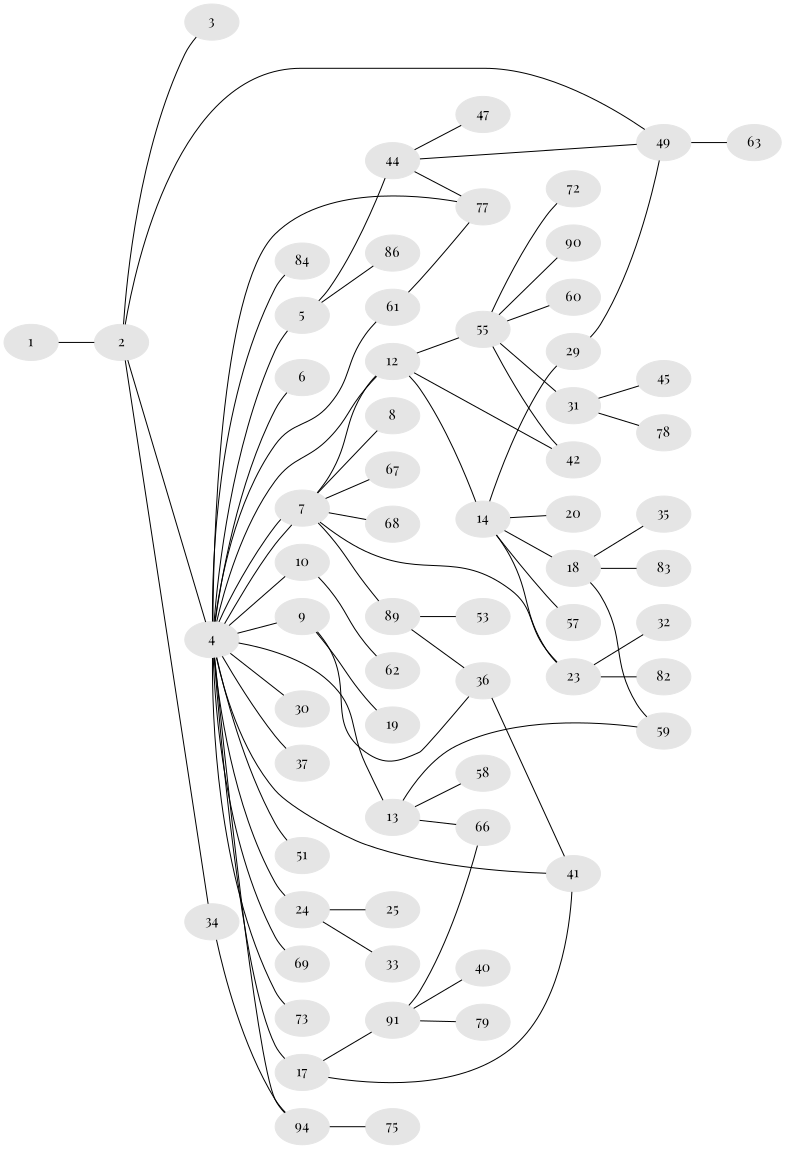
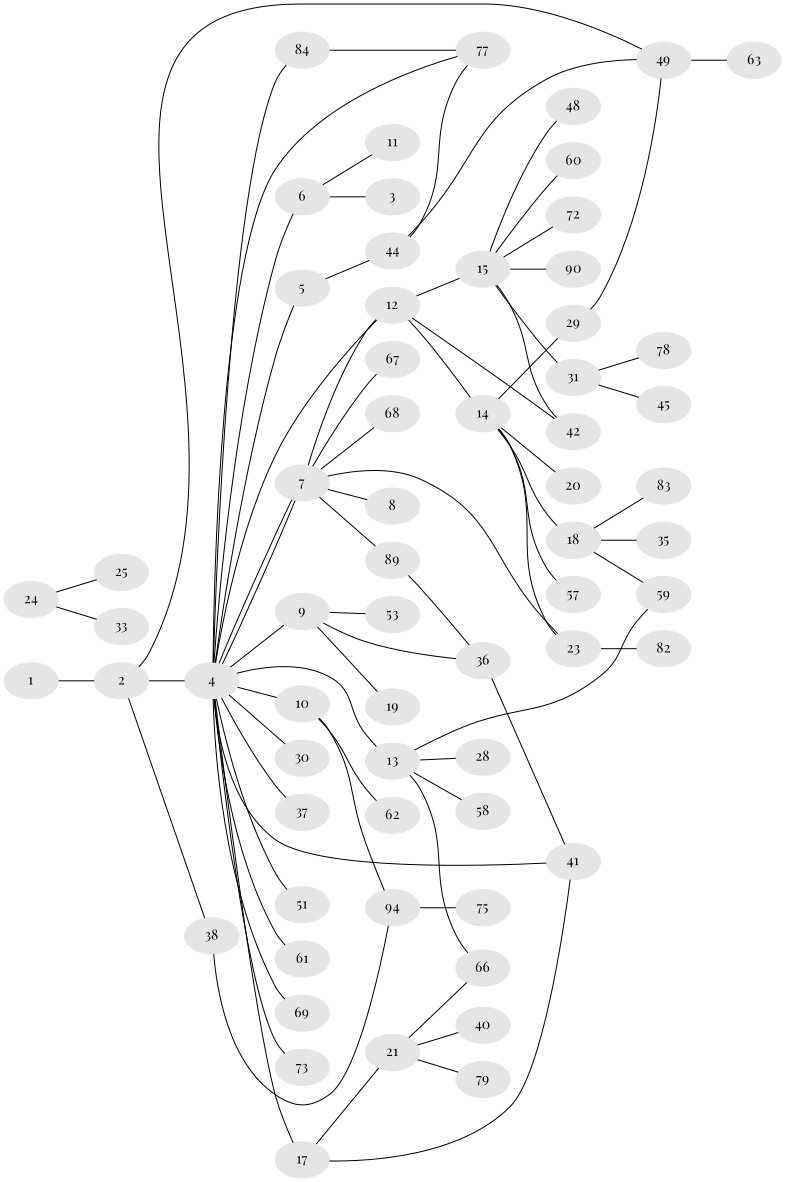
none -> (573, 106)
(483, 114) -> none
none -> (393, 143)
(145, 176) -> (348, 197)
(393, 253) -> none
(439, 258) -> (393, 50)
(483, 329) -> (483, 269)
(438, 617) -> (348, 613)
(664, 623) -> none
none -> (483, 757)
(236, 781) -> none
(240, 888) -> (354, 803)
(212, 922) -> (212, 936)
(393, 1020) -> (393, 1052)
